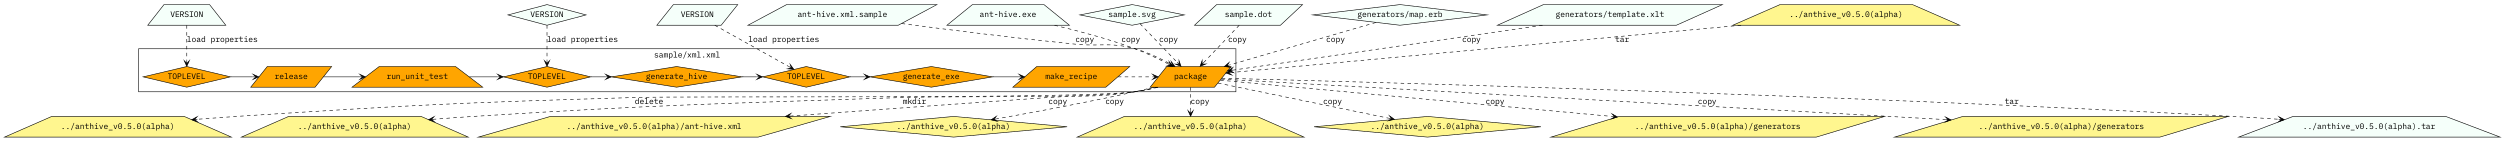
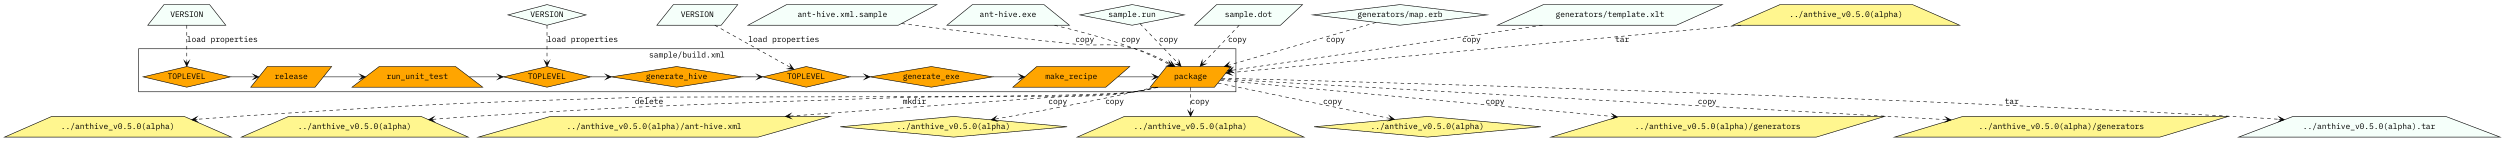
(1132, 15) -> (1132, 15)
(687, 55) -> (687, 55)
(1135, 77) -> (1135, 77)
